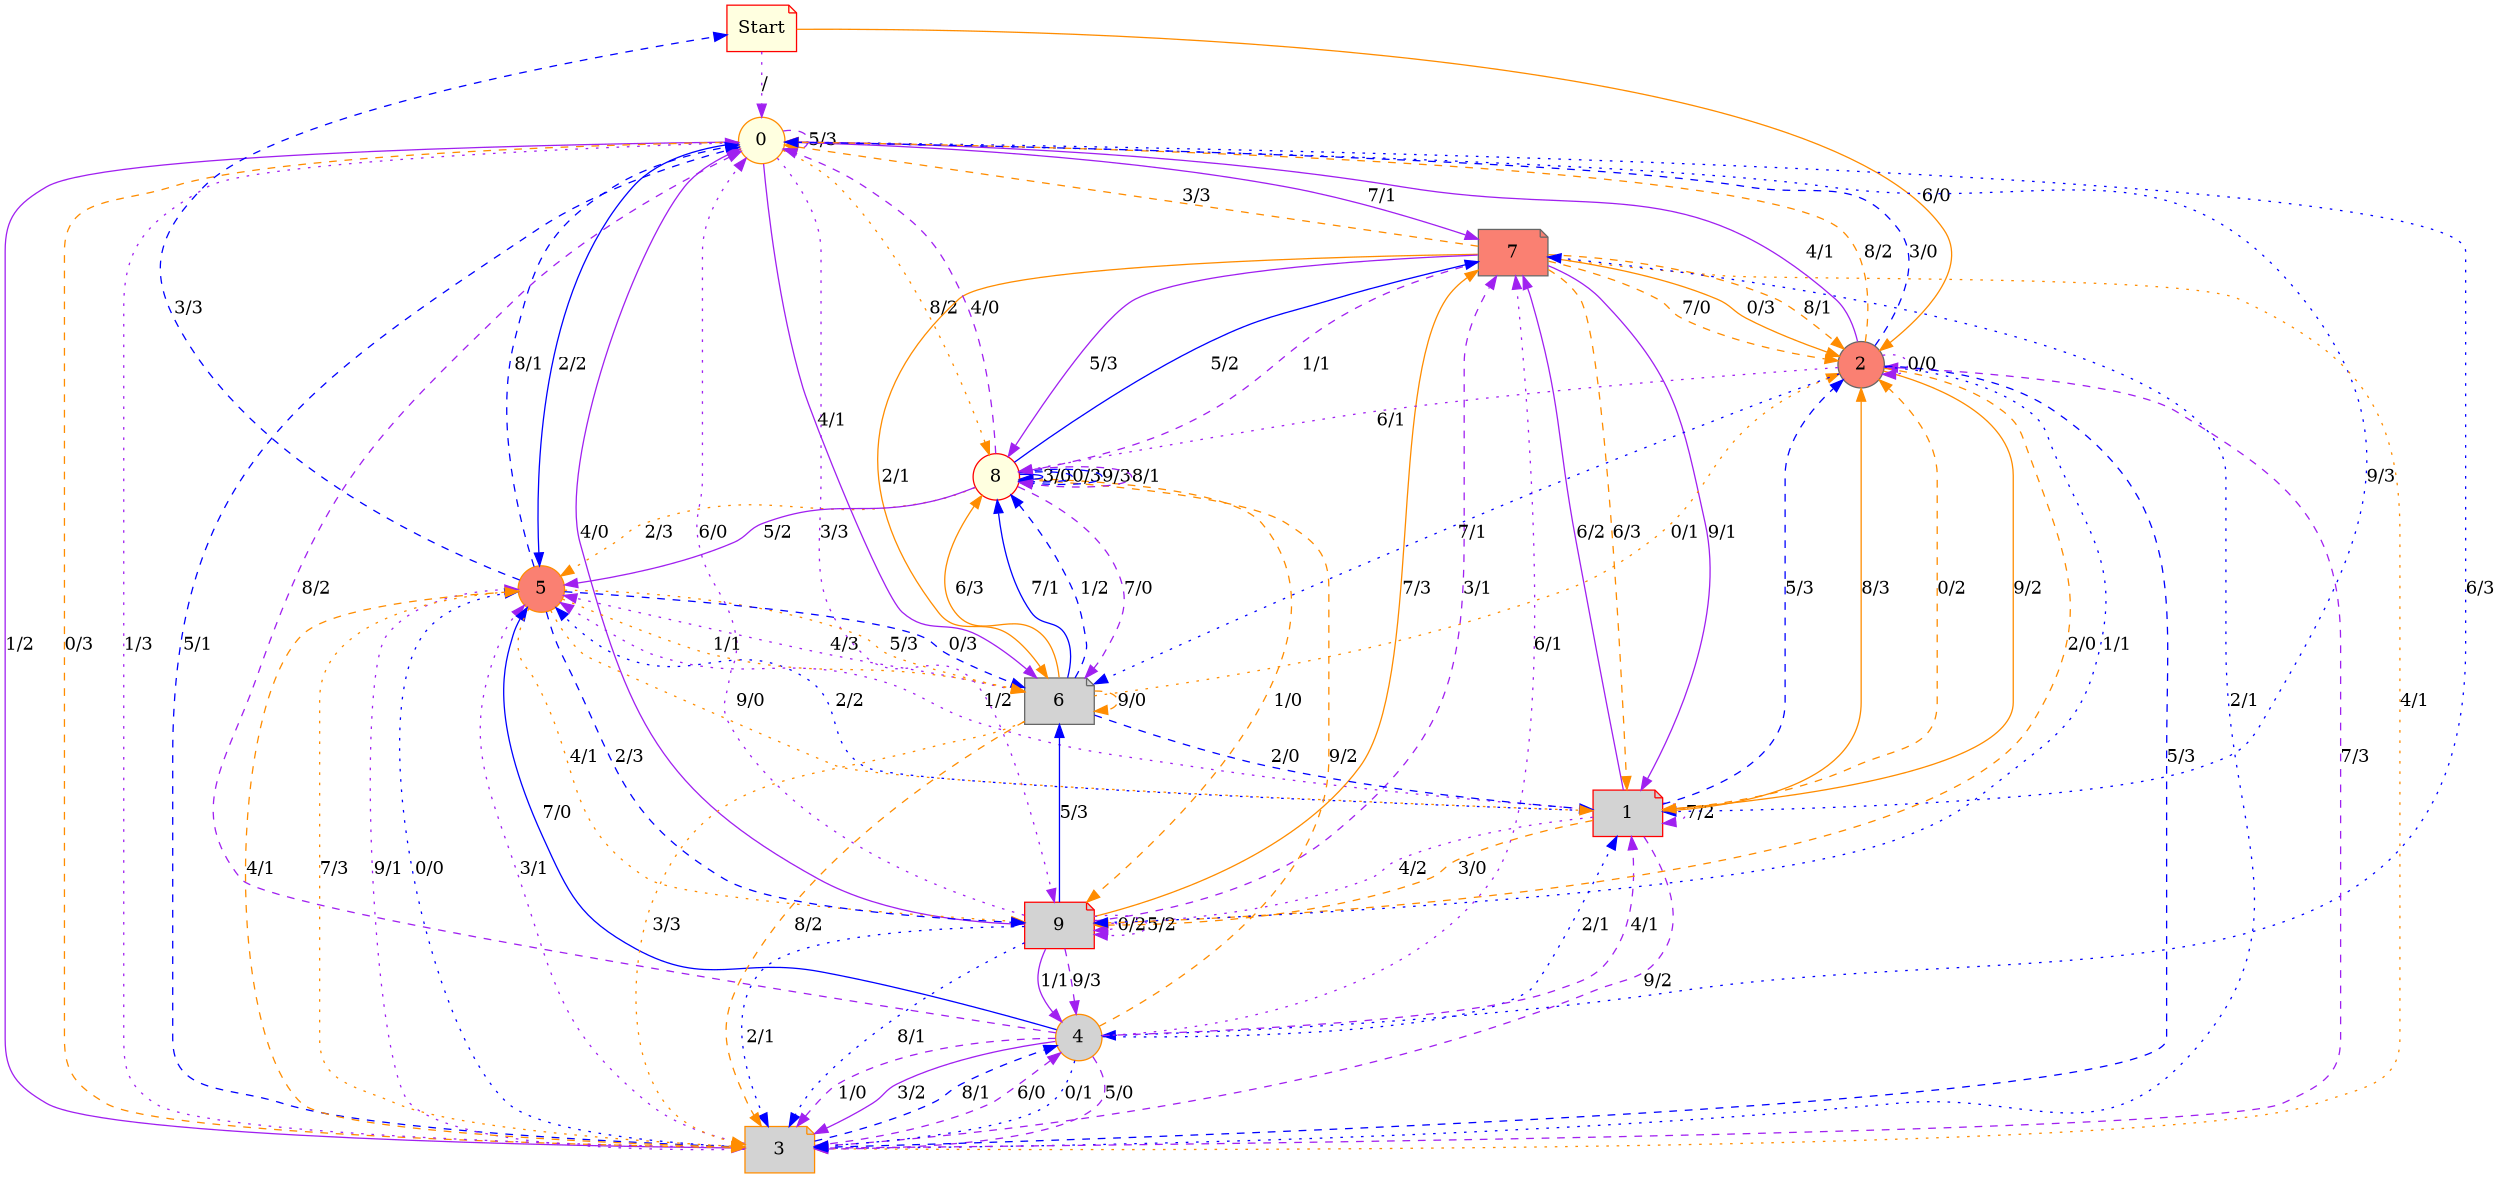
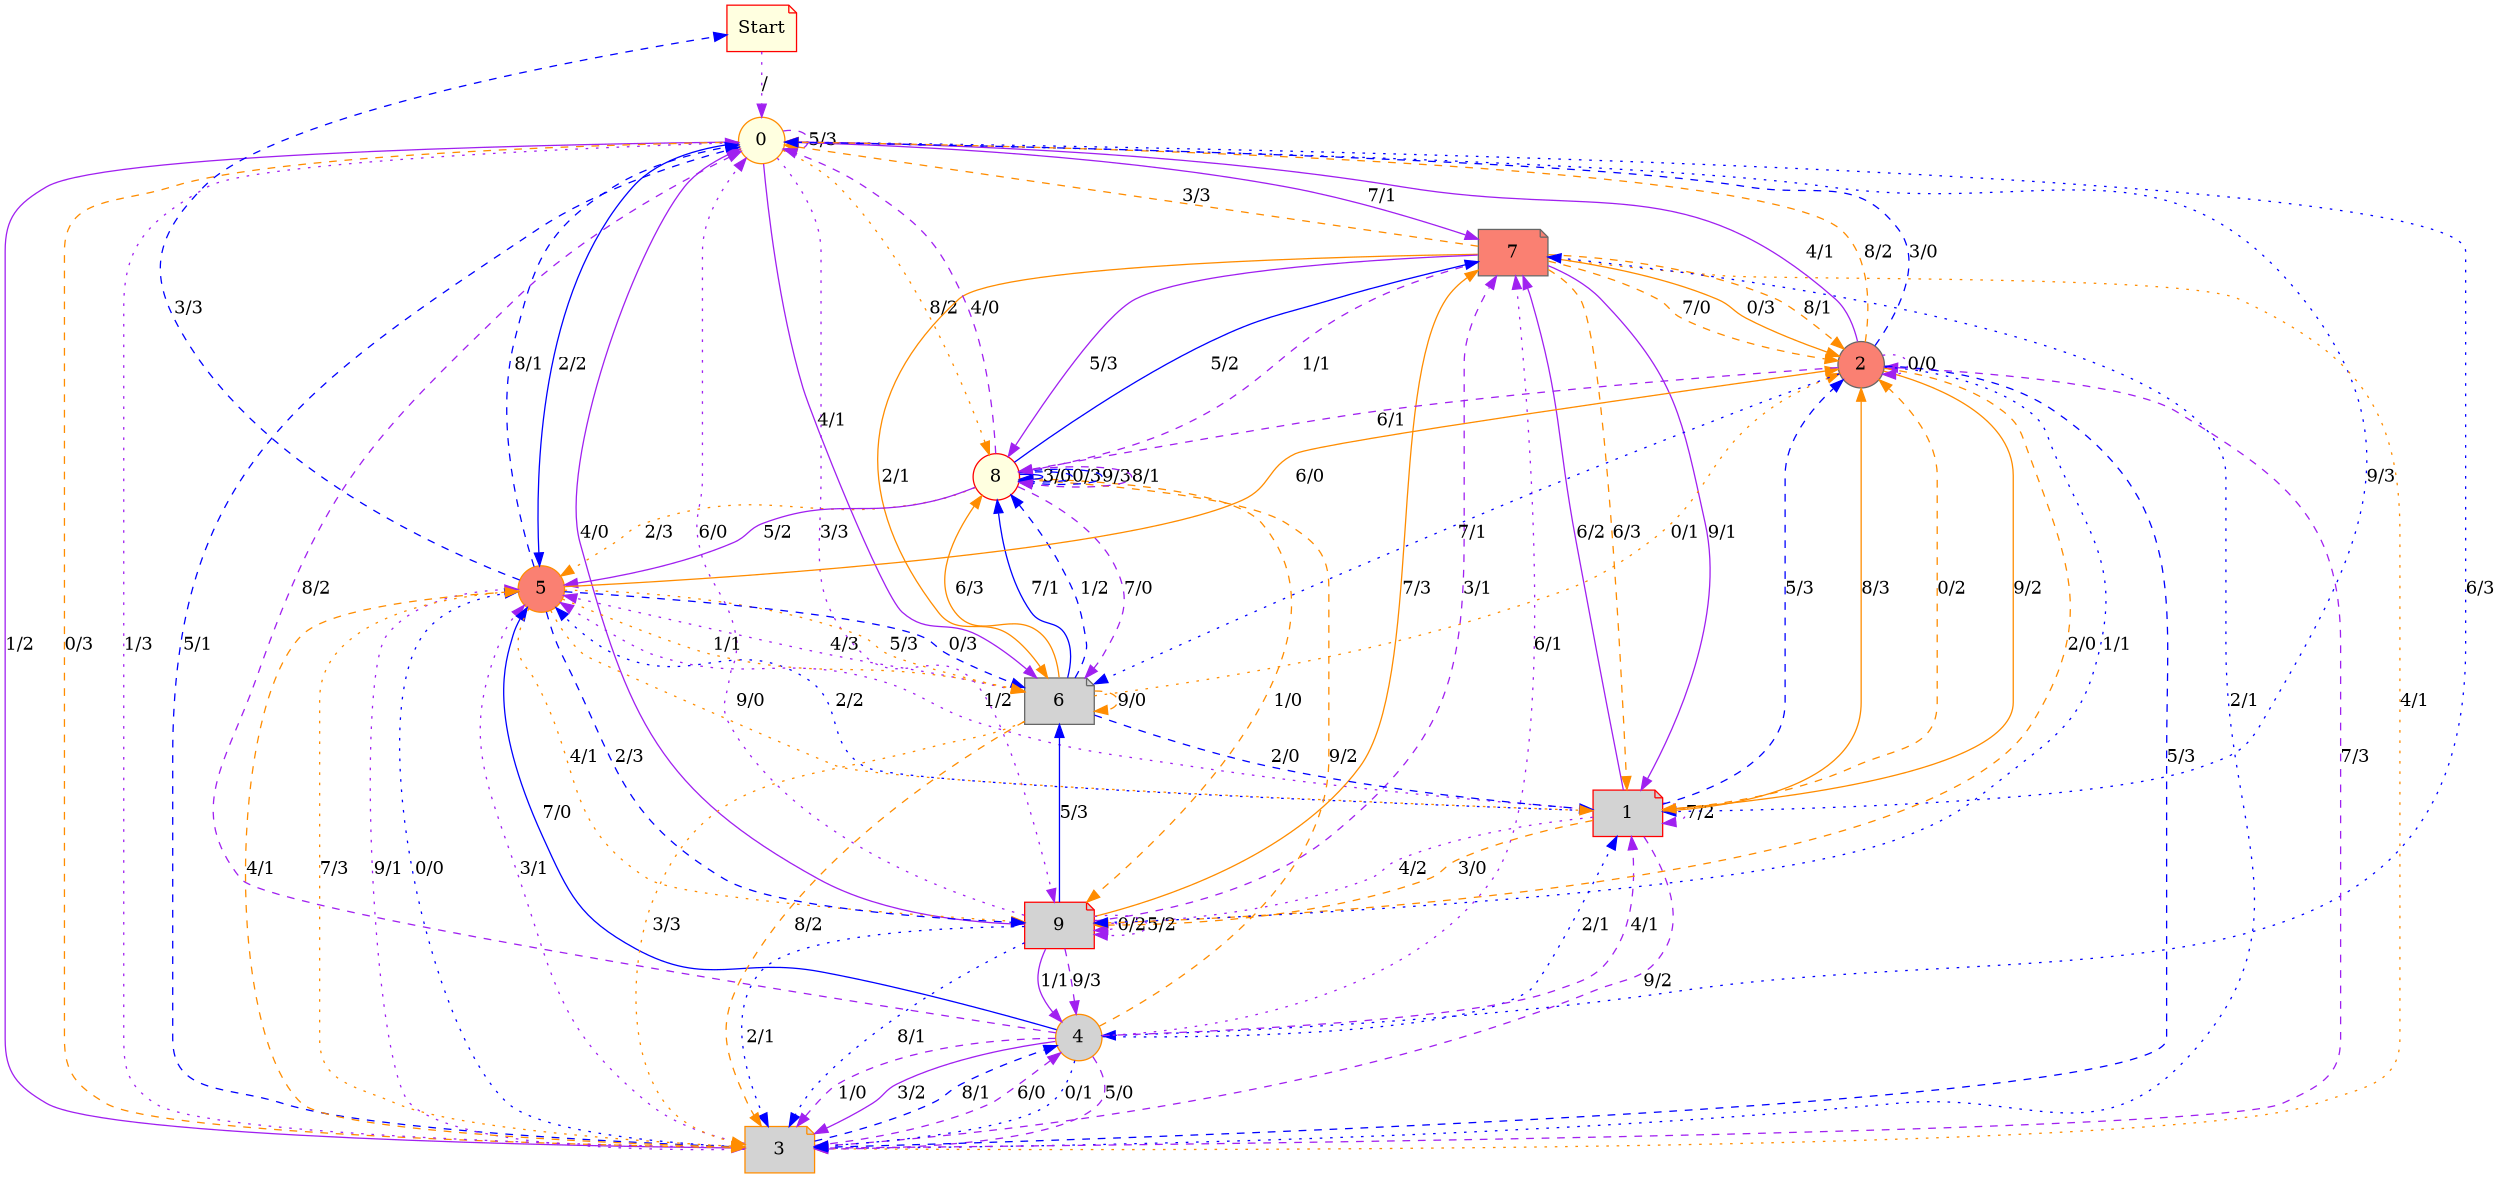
(1456, 65) -> (1206, 512)
(1433, 404) -> (1433, 404)
